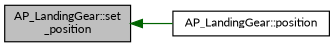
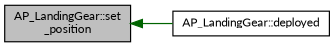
(251, 24) -> (251, 24)
